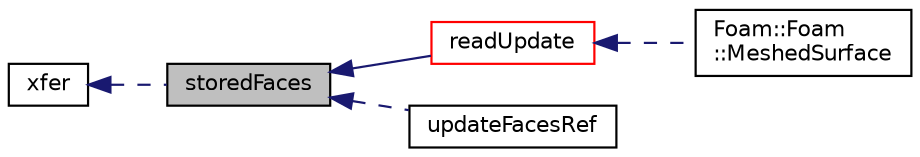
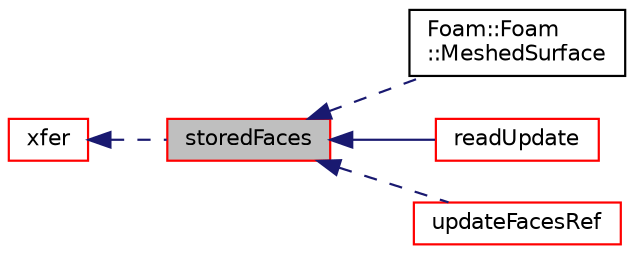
(656, 43) -> (377, 94)
(48, 85) -> (48, 140)
(249, 85) -> (249, 140)
(513, 127) -> (517, 223)
